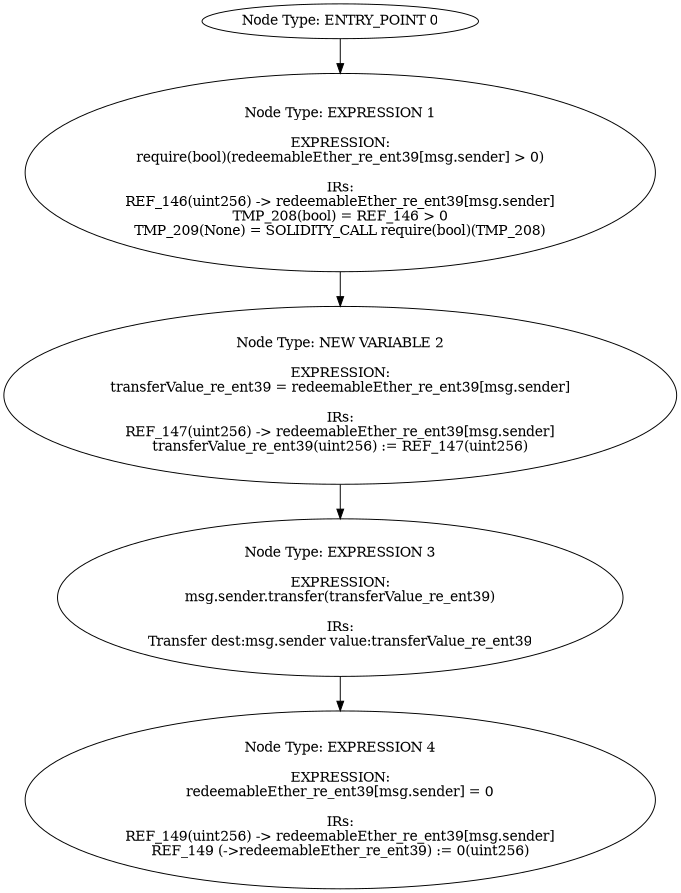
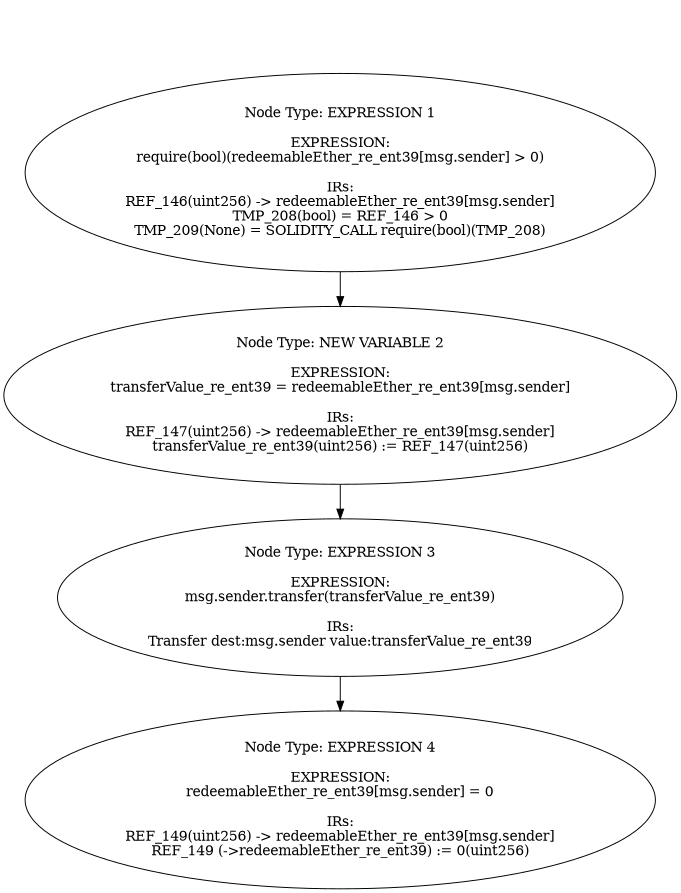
(340, 21) -> none
